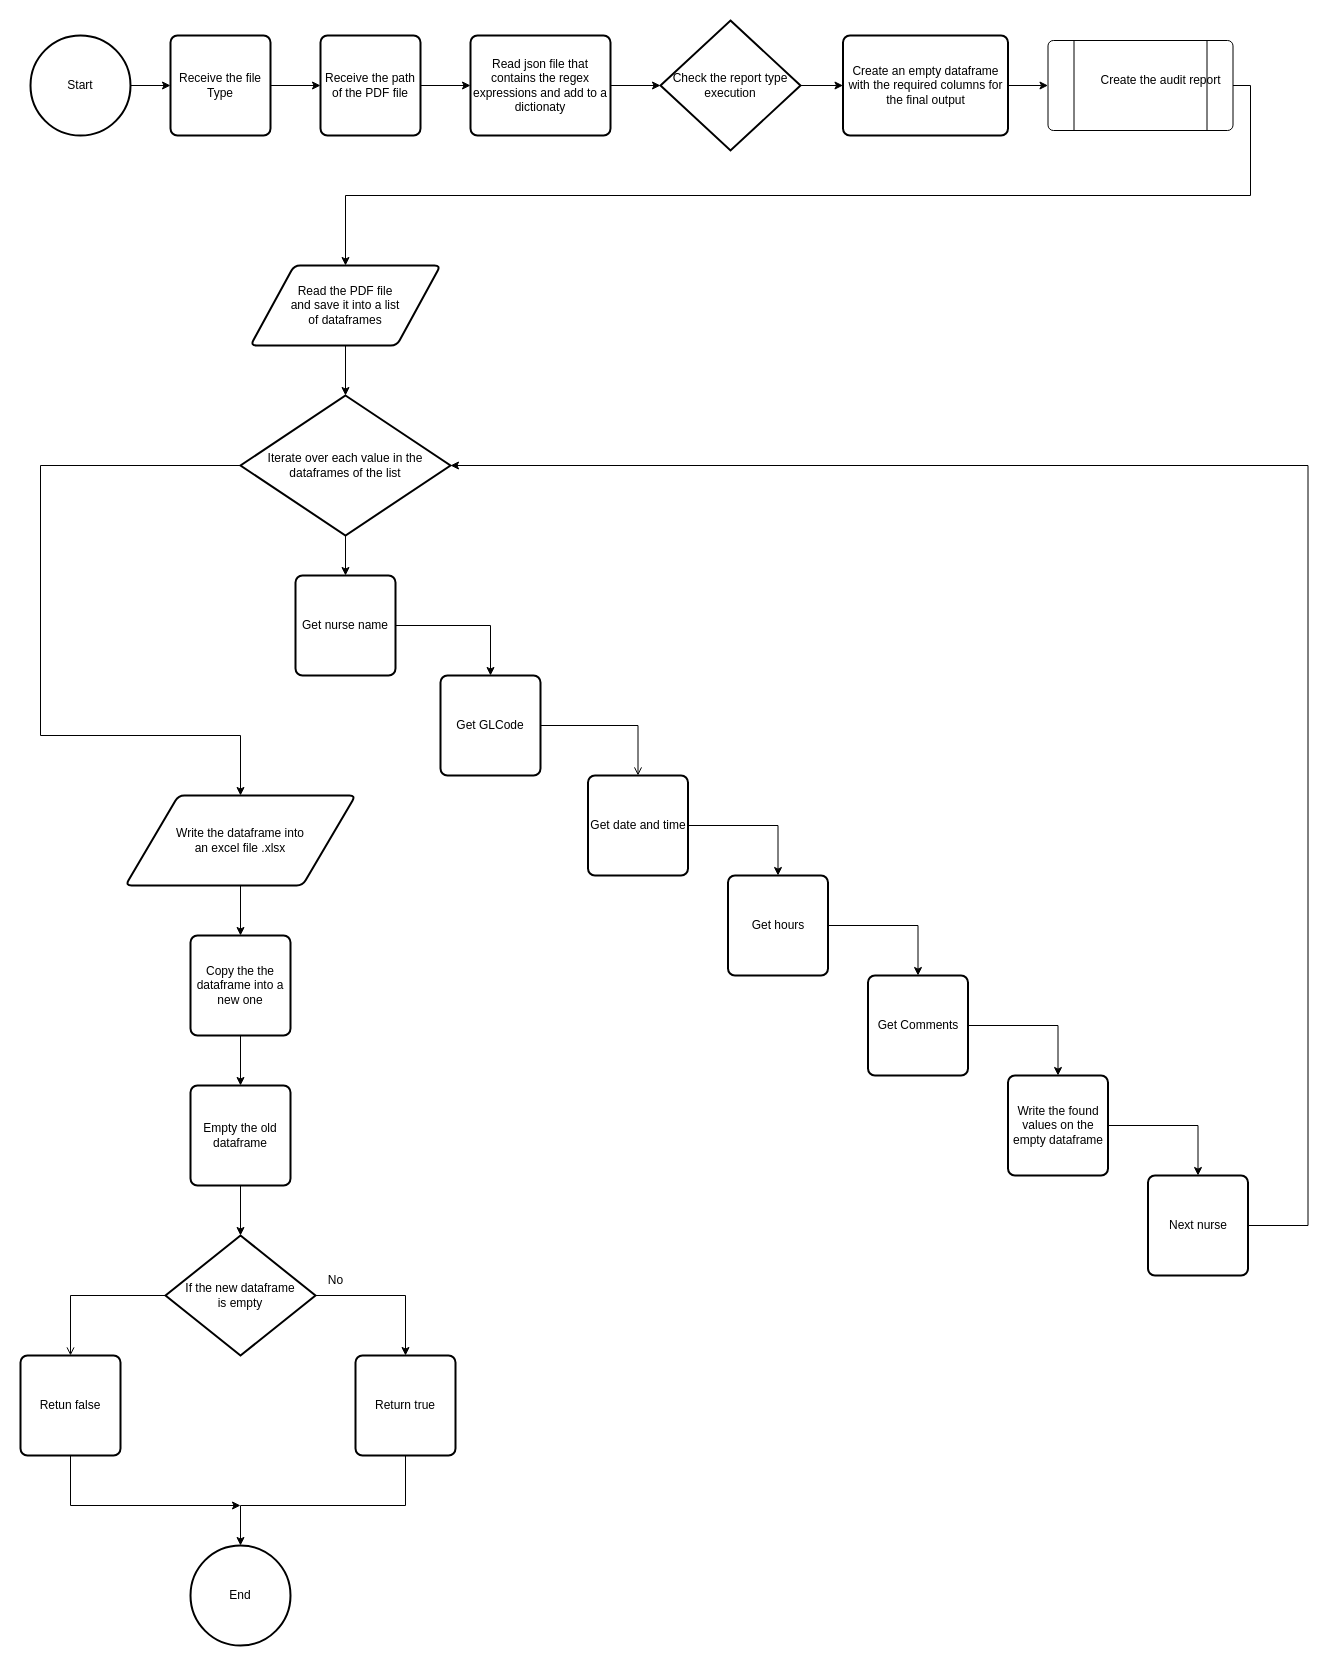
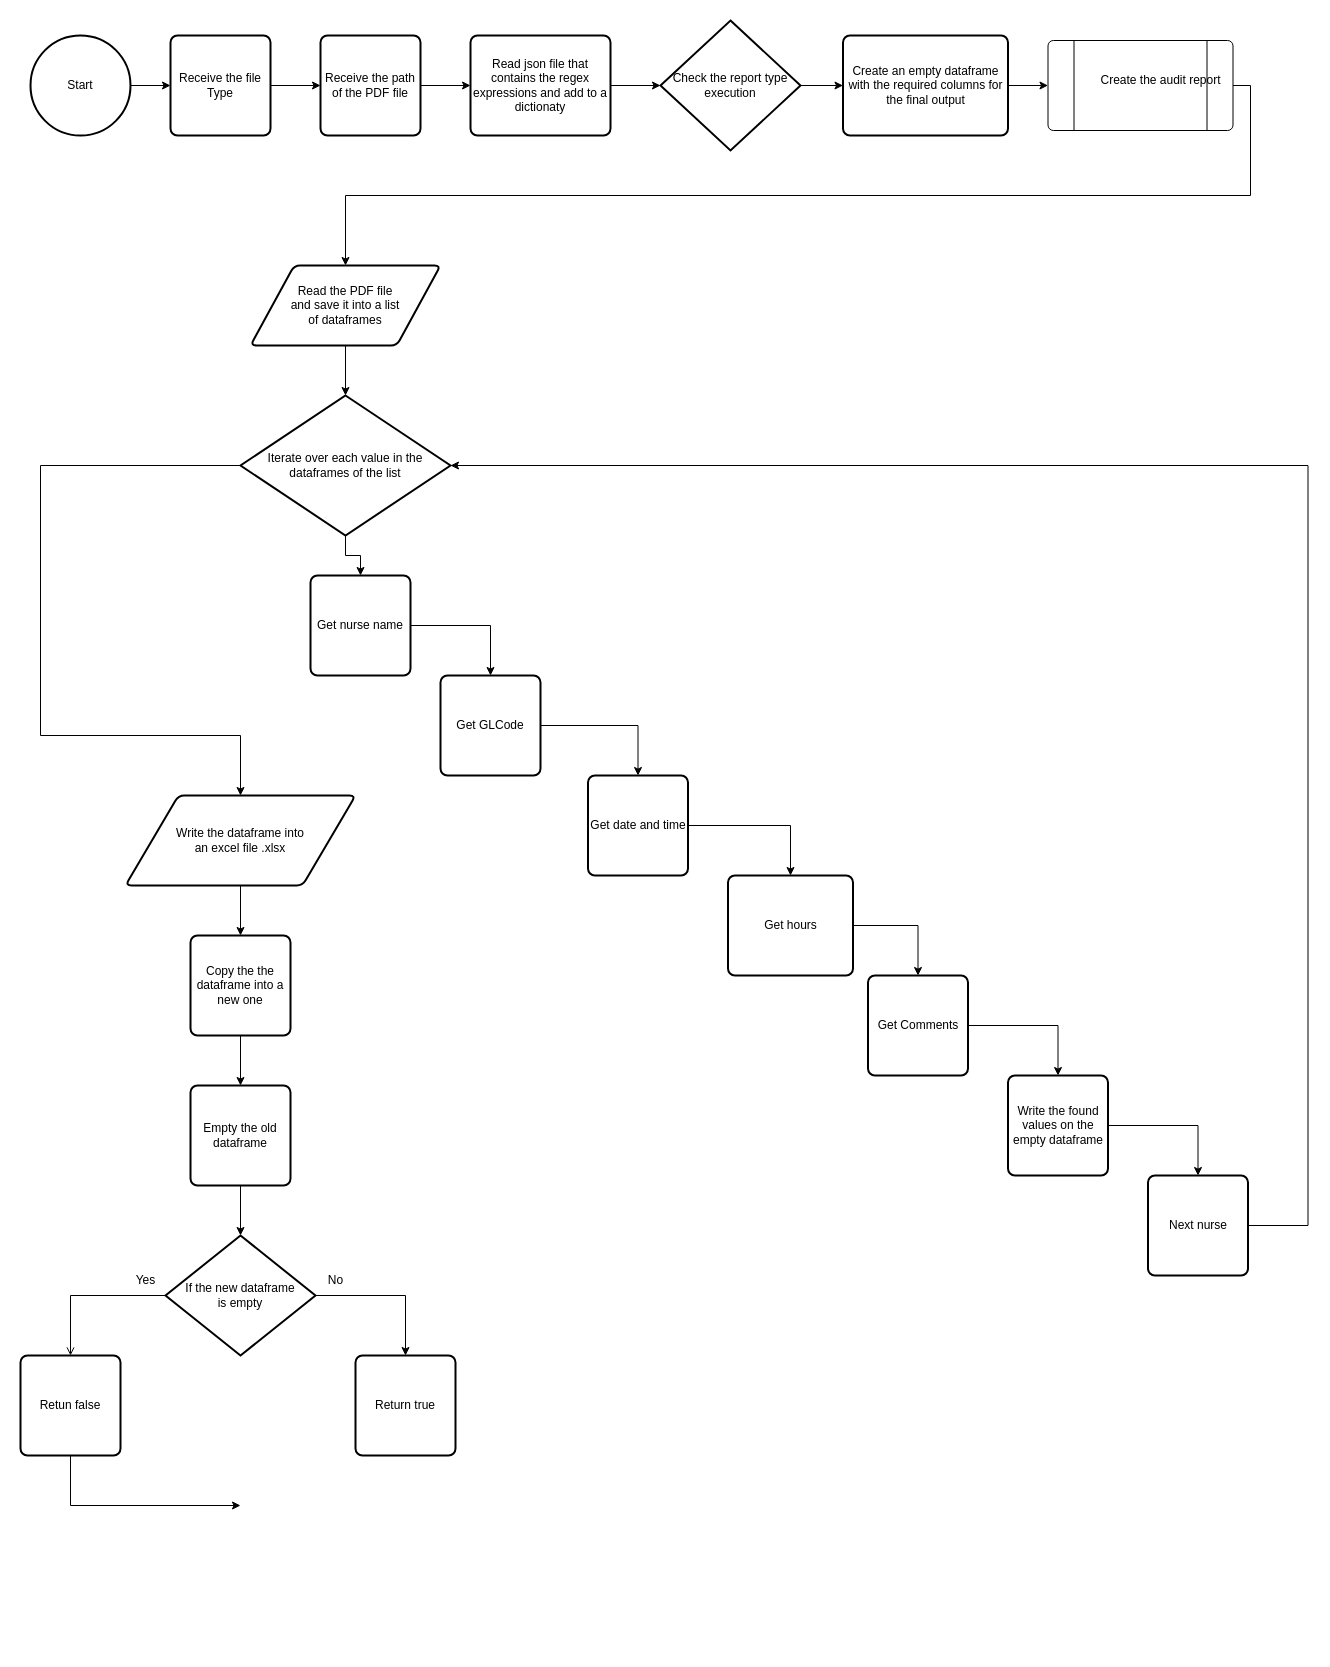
(346, 626) -> (361, 626)
(638, 768) -> (638, 767)
(778, 926) -> (791, 926)
none -> (146, 1281)
(332, 1506) -> none
(241, 1596) -> none
